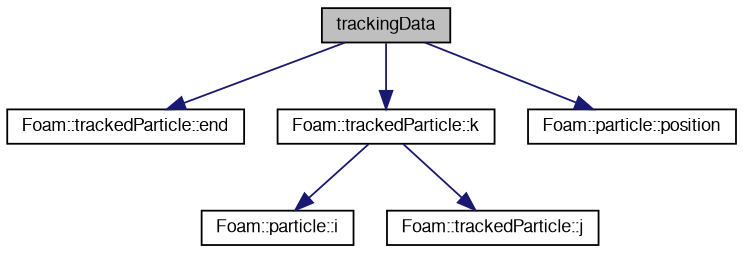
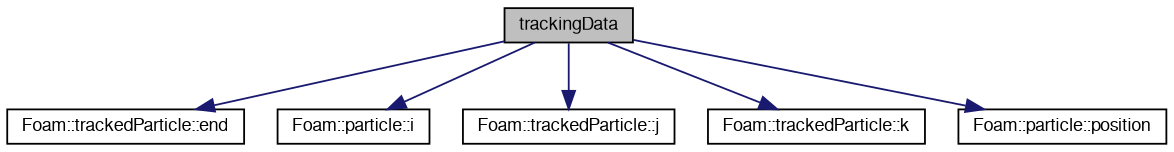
(339, 171) -> (469, 72)
(433, 171) -> (569, 67)
